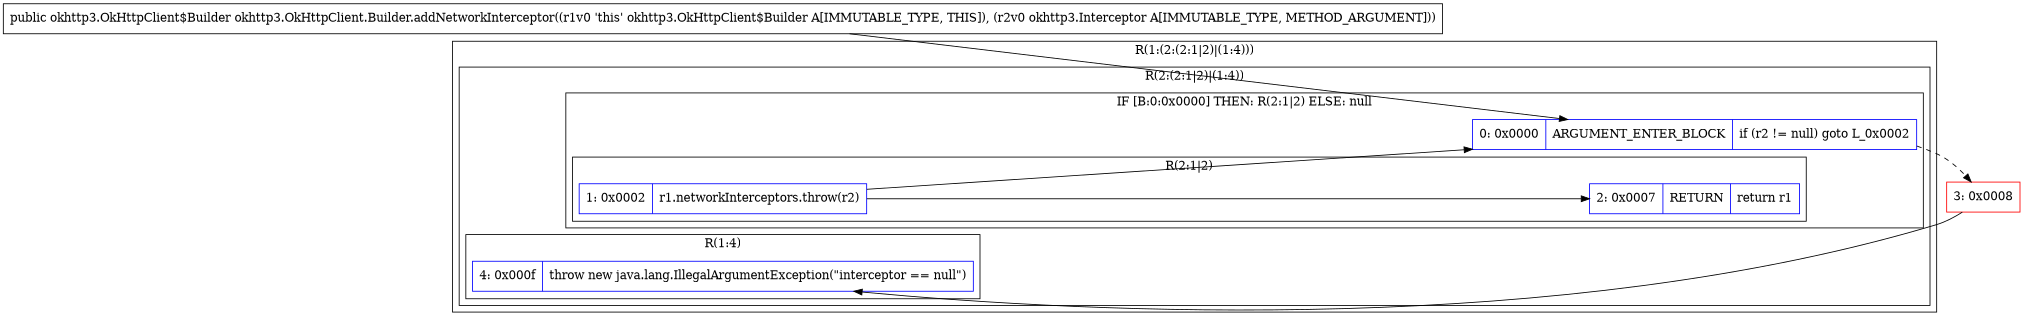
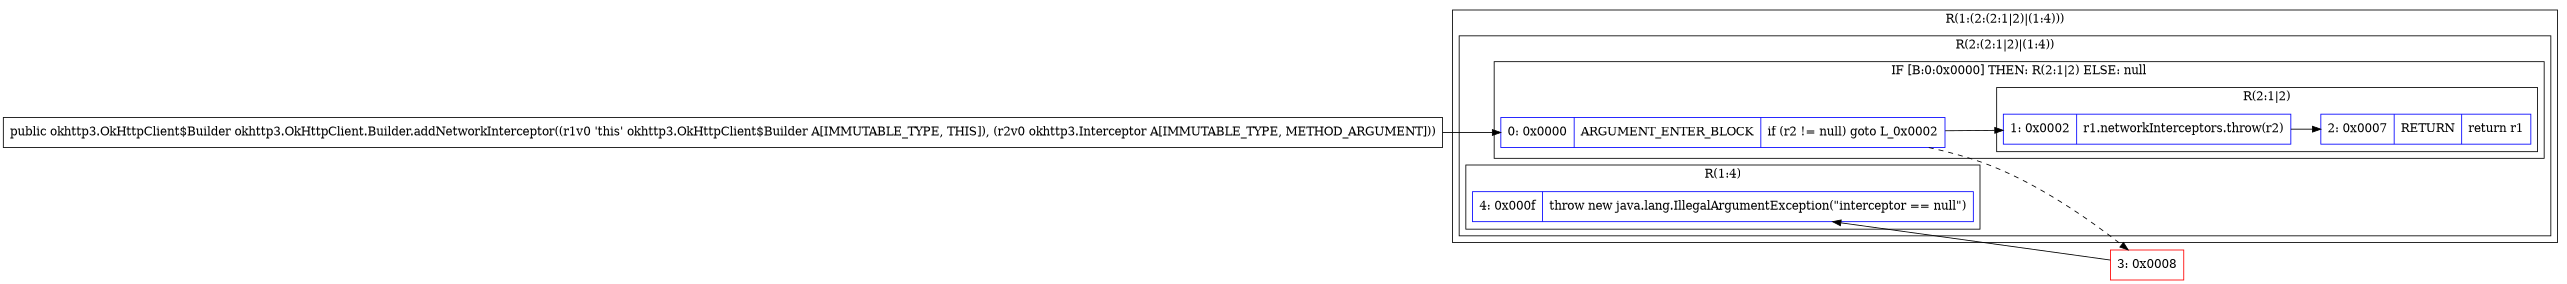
(1165, 170) -> (1970, 131)
